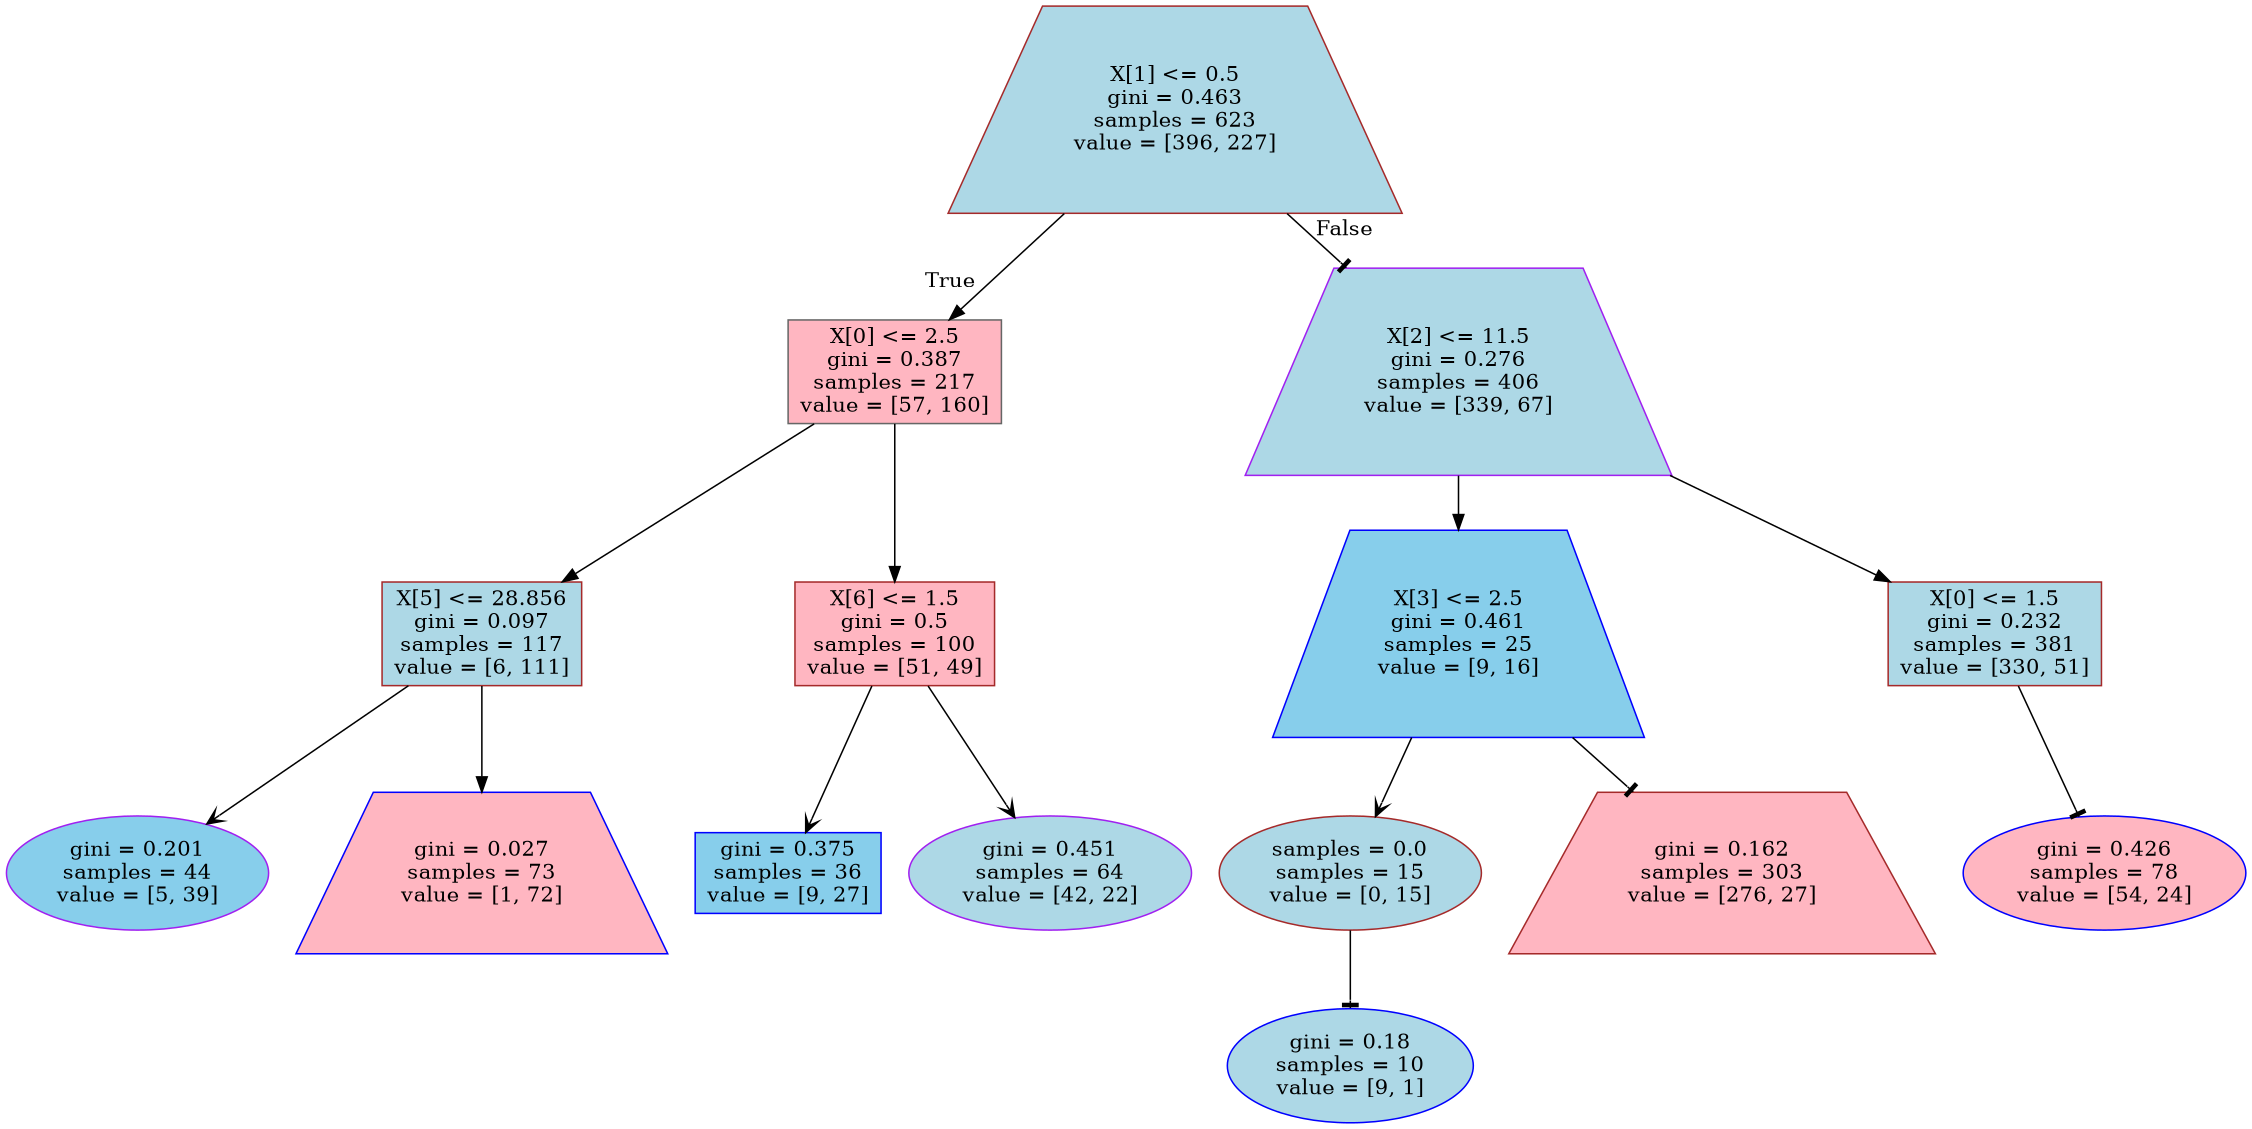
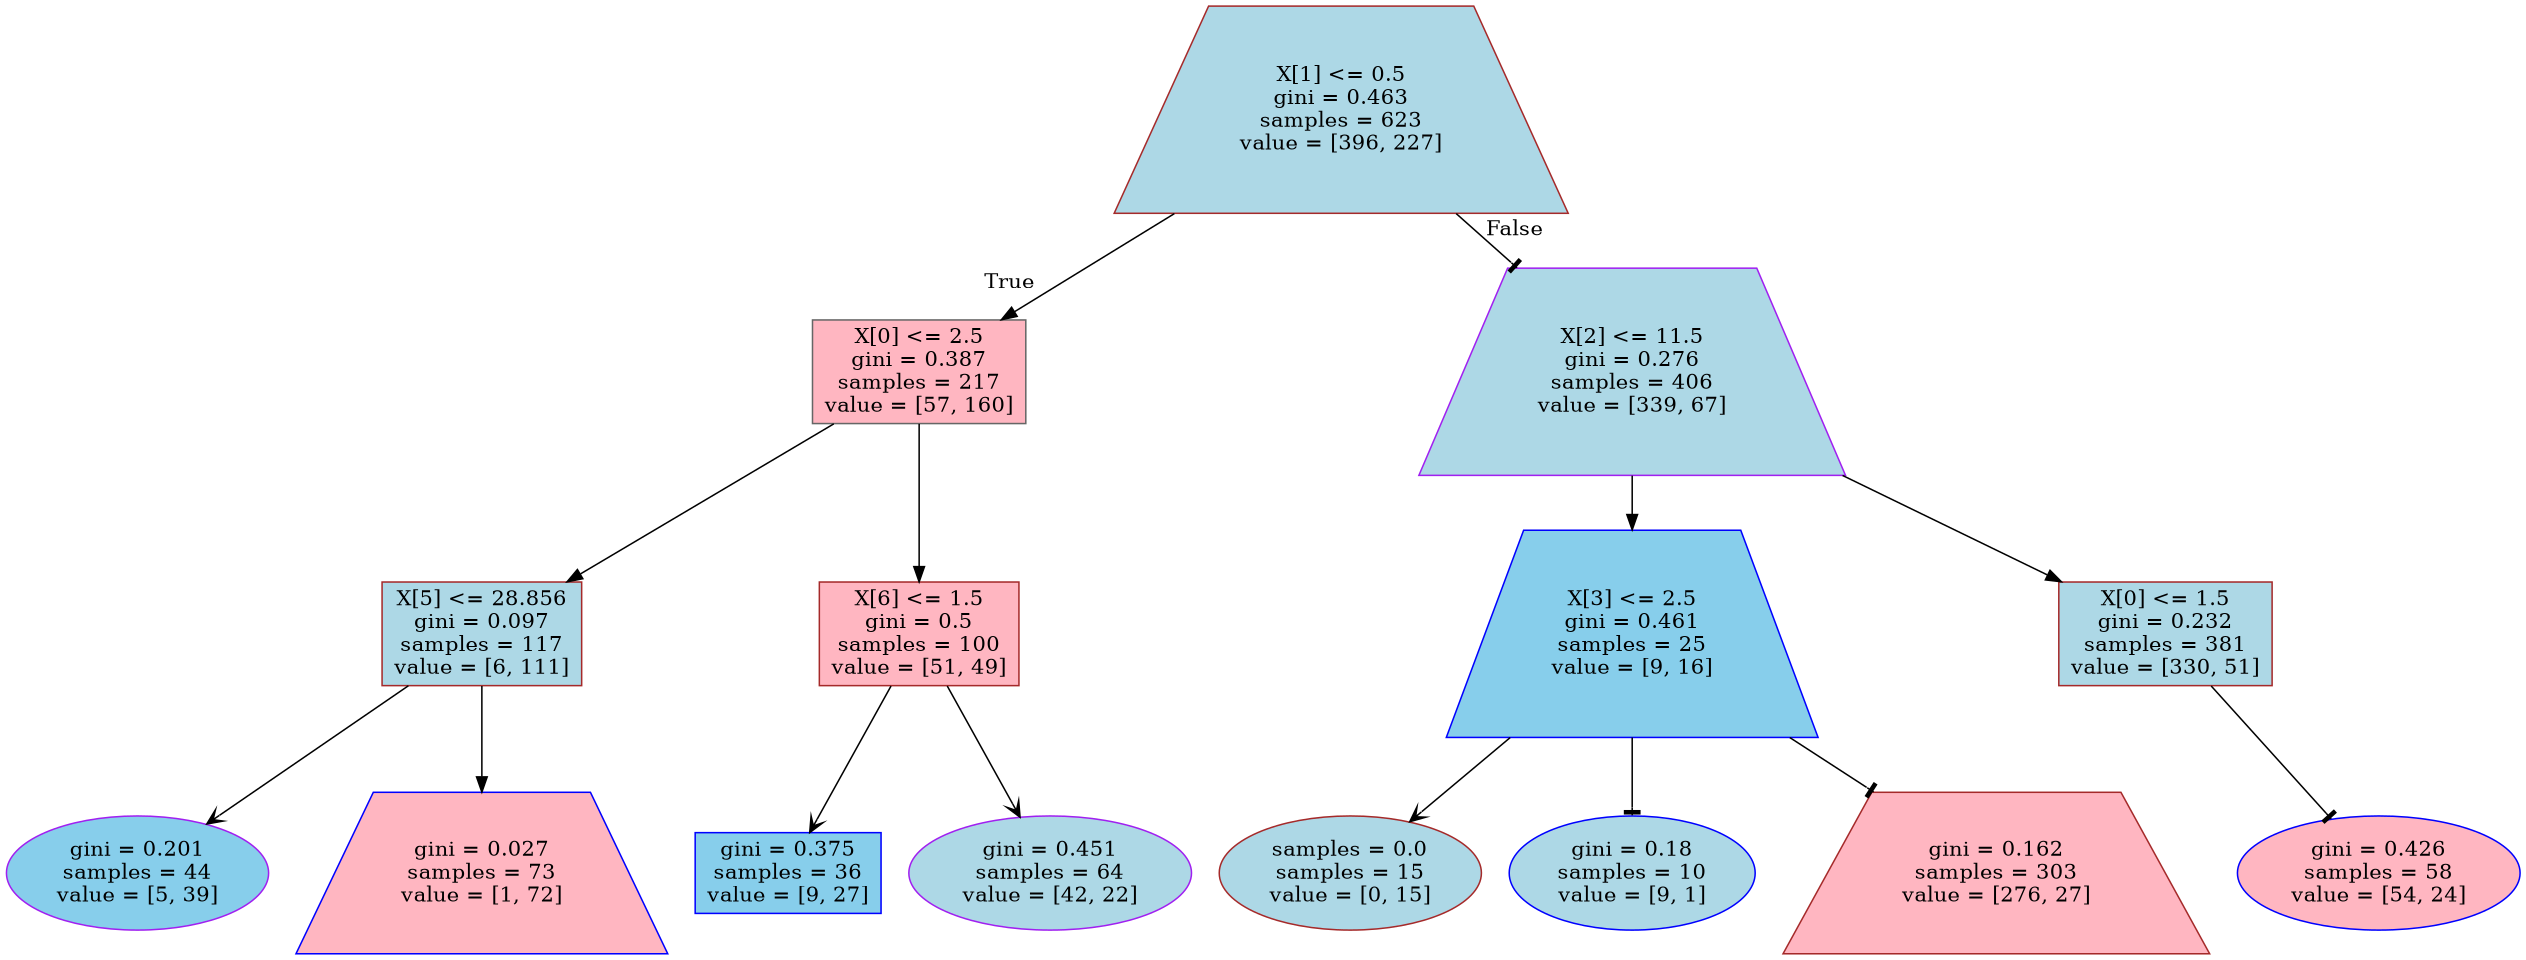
(2105, 873) -> (2379, 873)
(1350, 965) -> (1632, 773)
